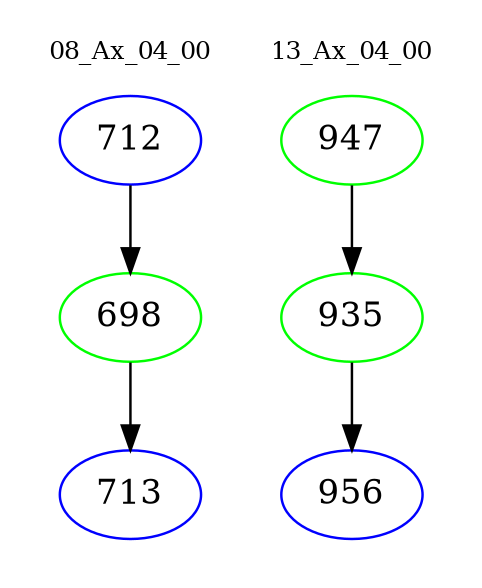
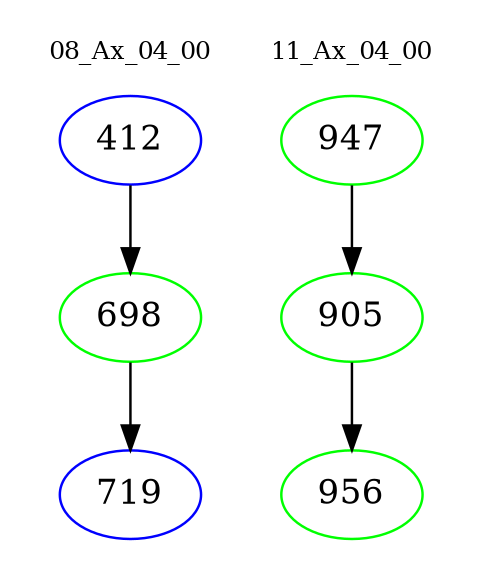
(352, 53) -> (352, 53)
(130, 140) -> (130, 140)
(352, 317) -> (352, 317)
(130, 495) -> (130, 495)
(352, 495) -> (352, 495)
